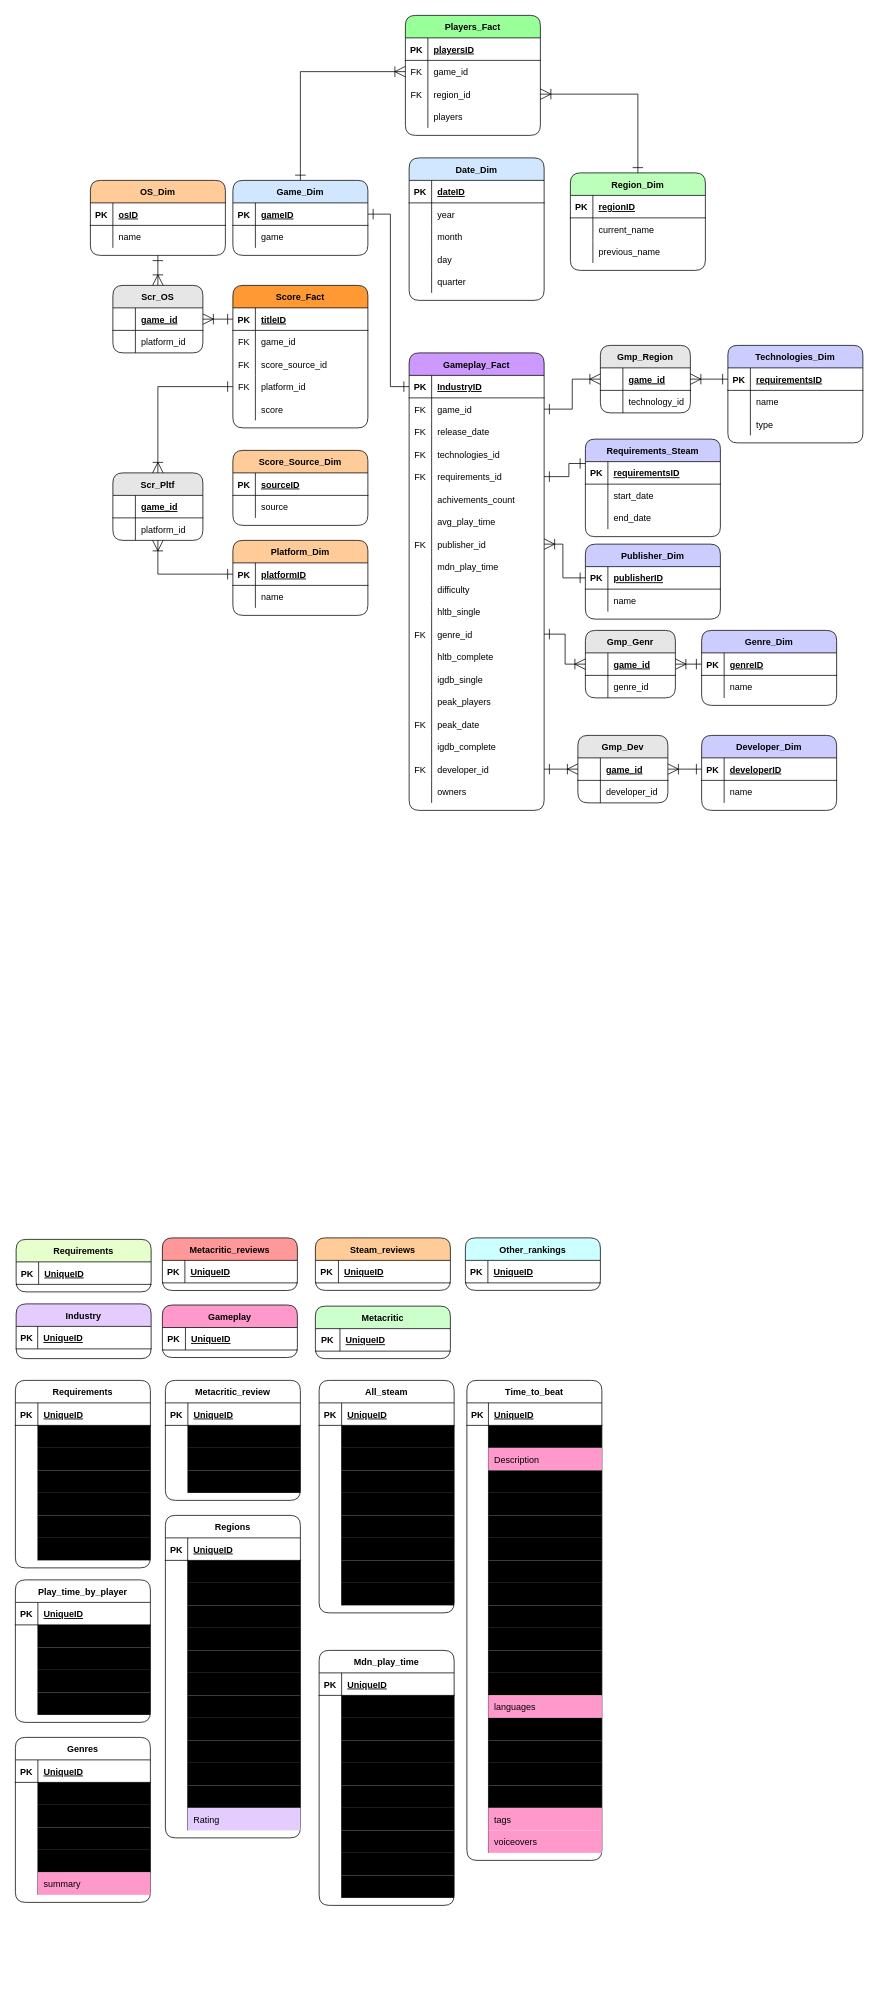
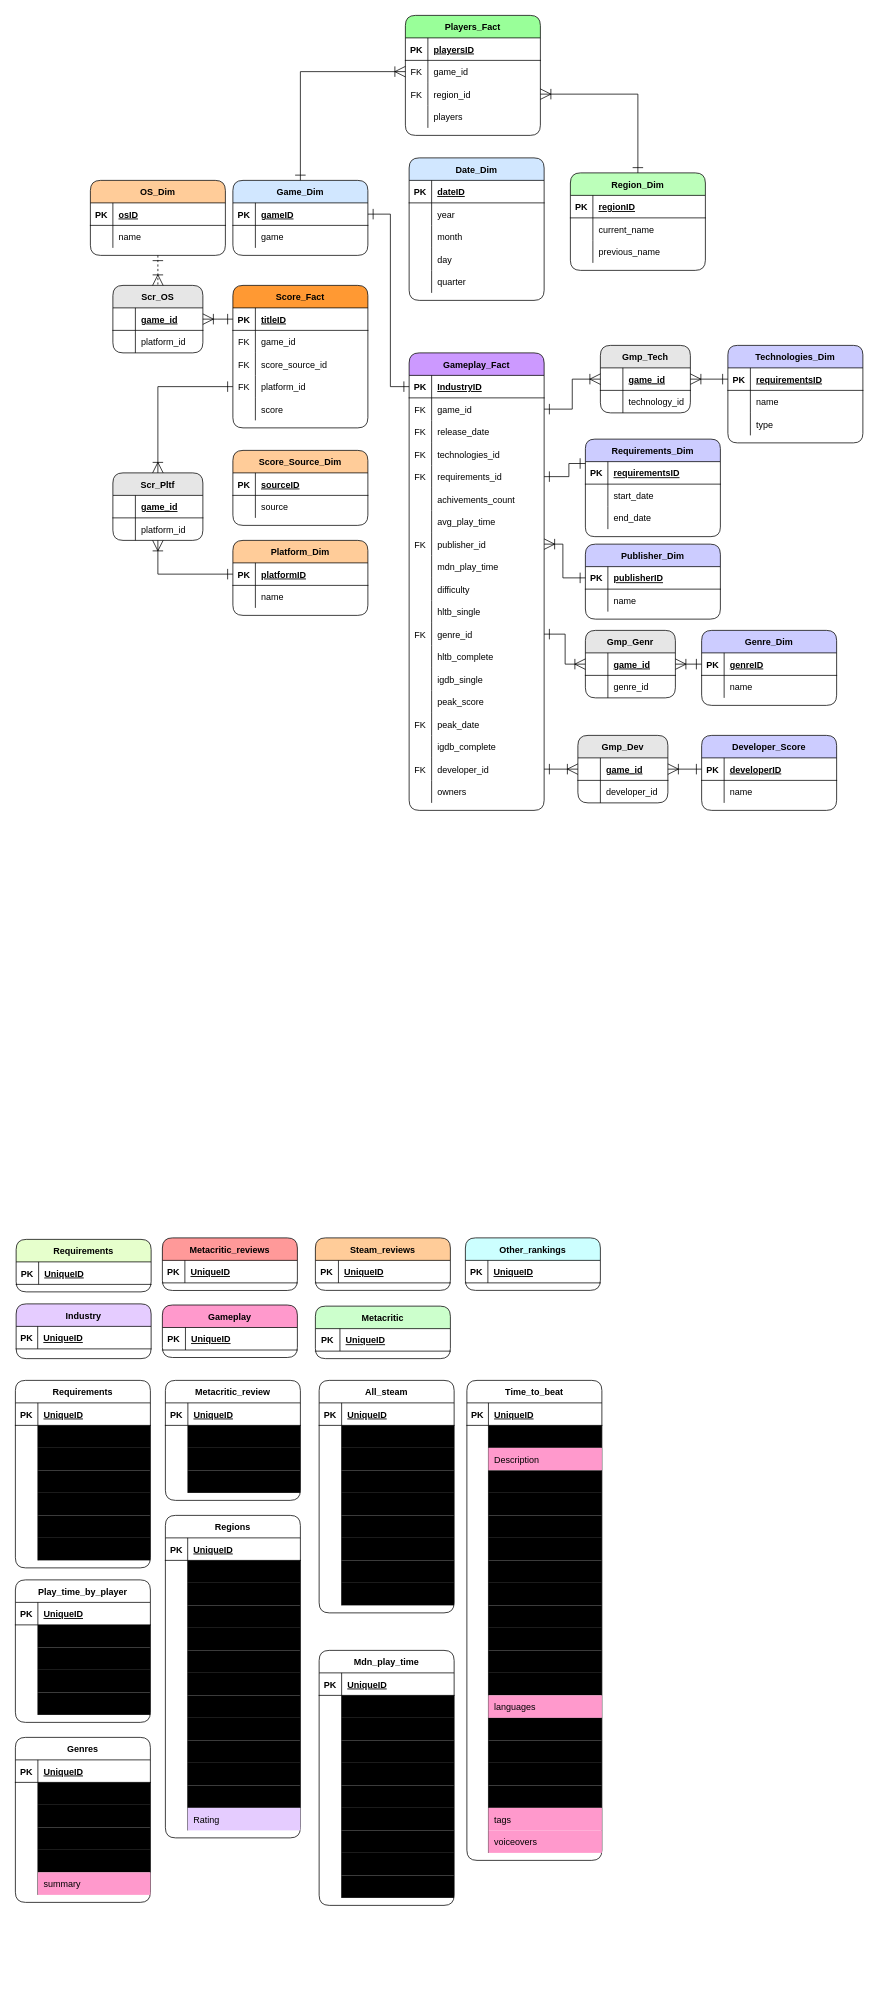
(158, 270) -> (158, 270)
(645, 357) -> (645, 357)
(653, 451) -> (653, 451)
(466, 702) -> (462, 702)
(769, 747) -> (769, 747)
